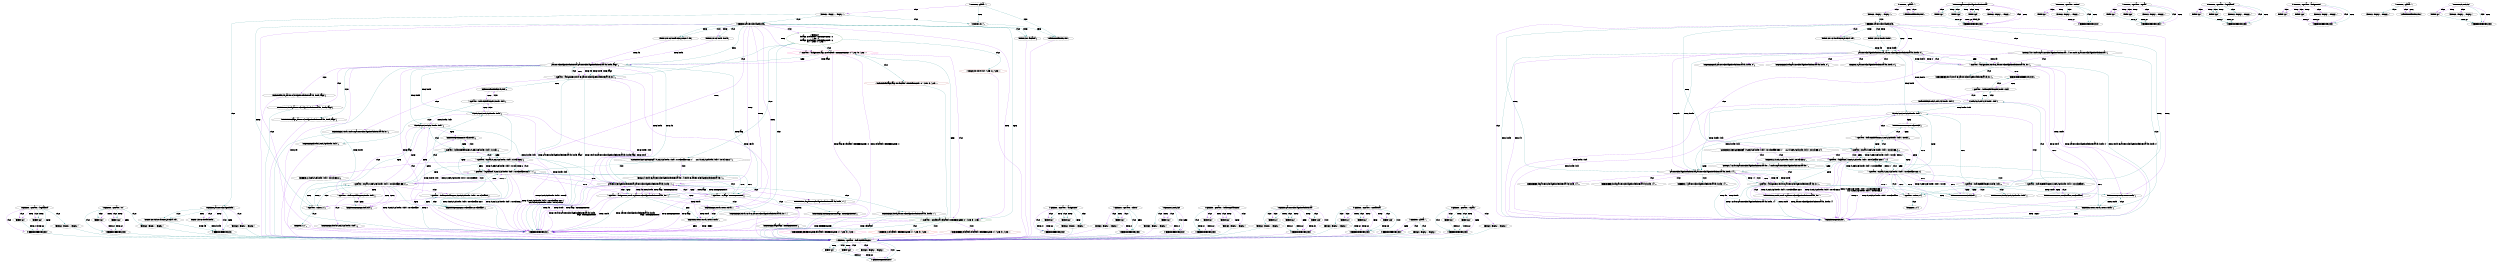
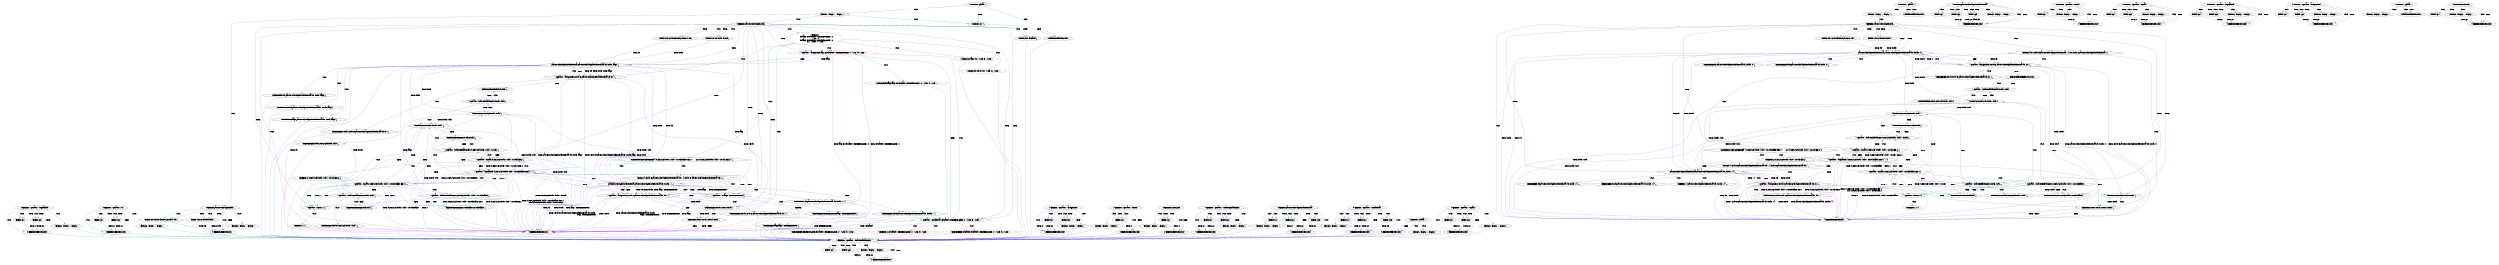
none -> (976, 59)
(1872, 65) -> none
